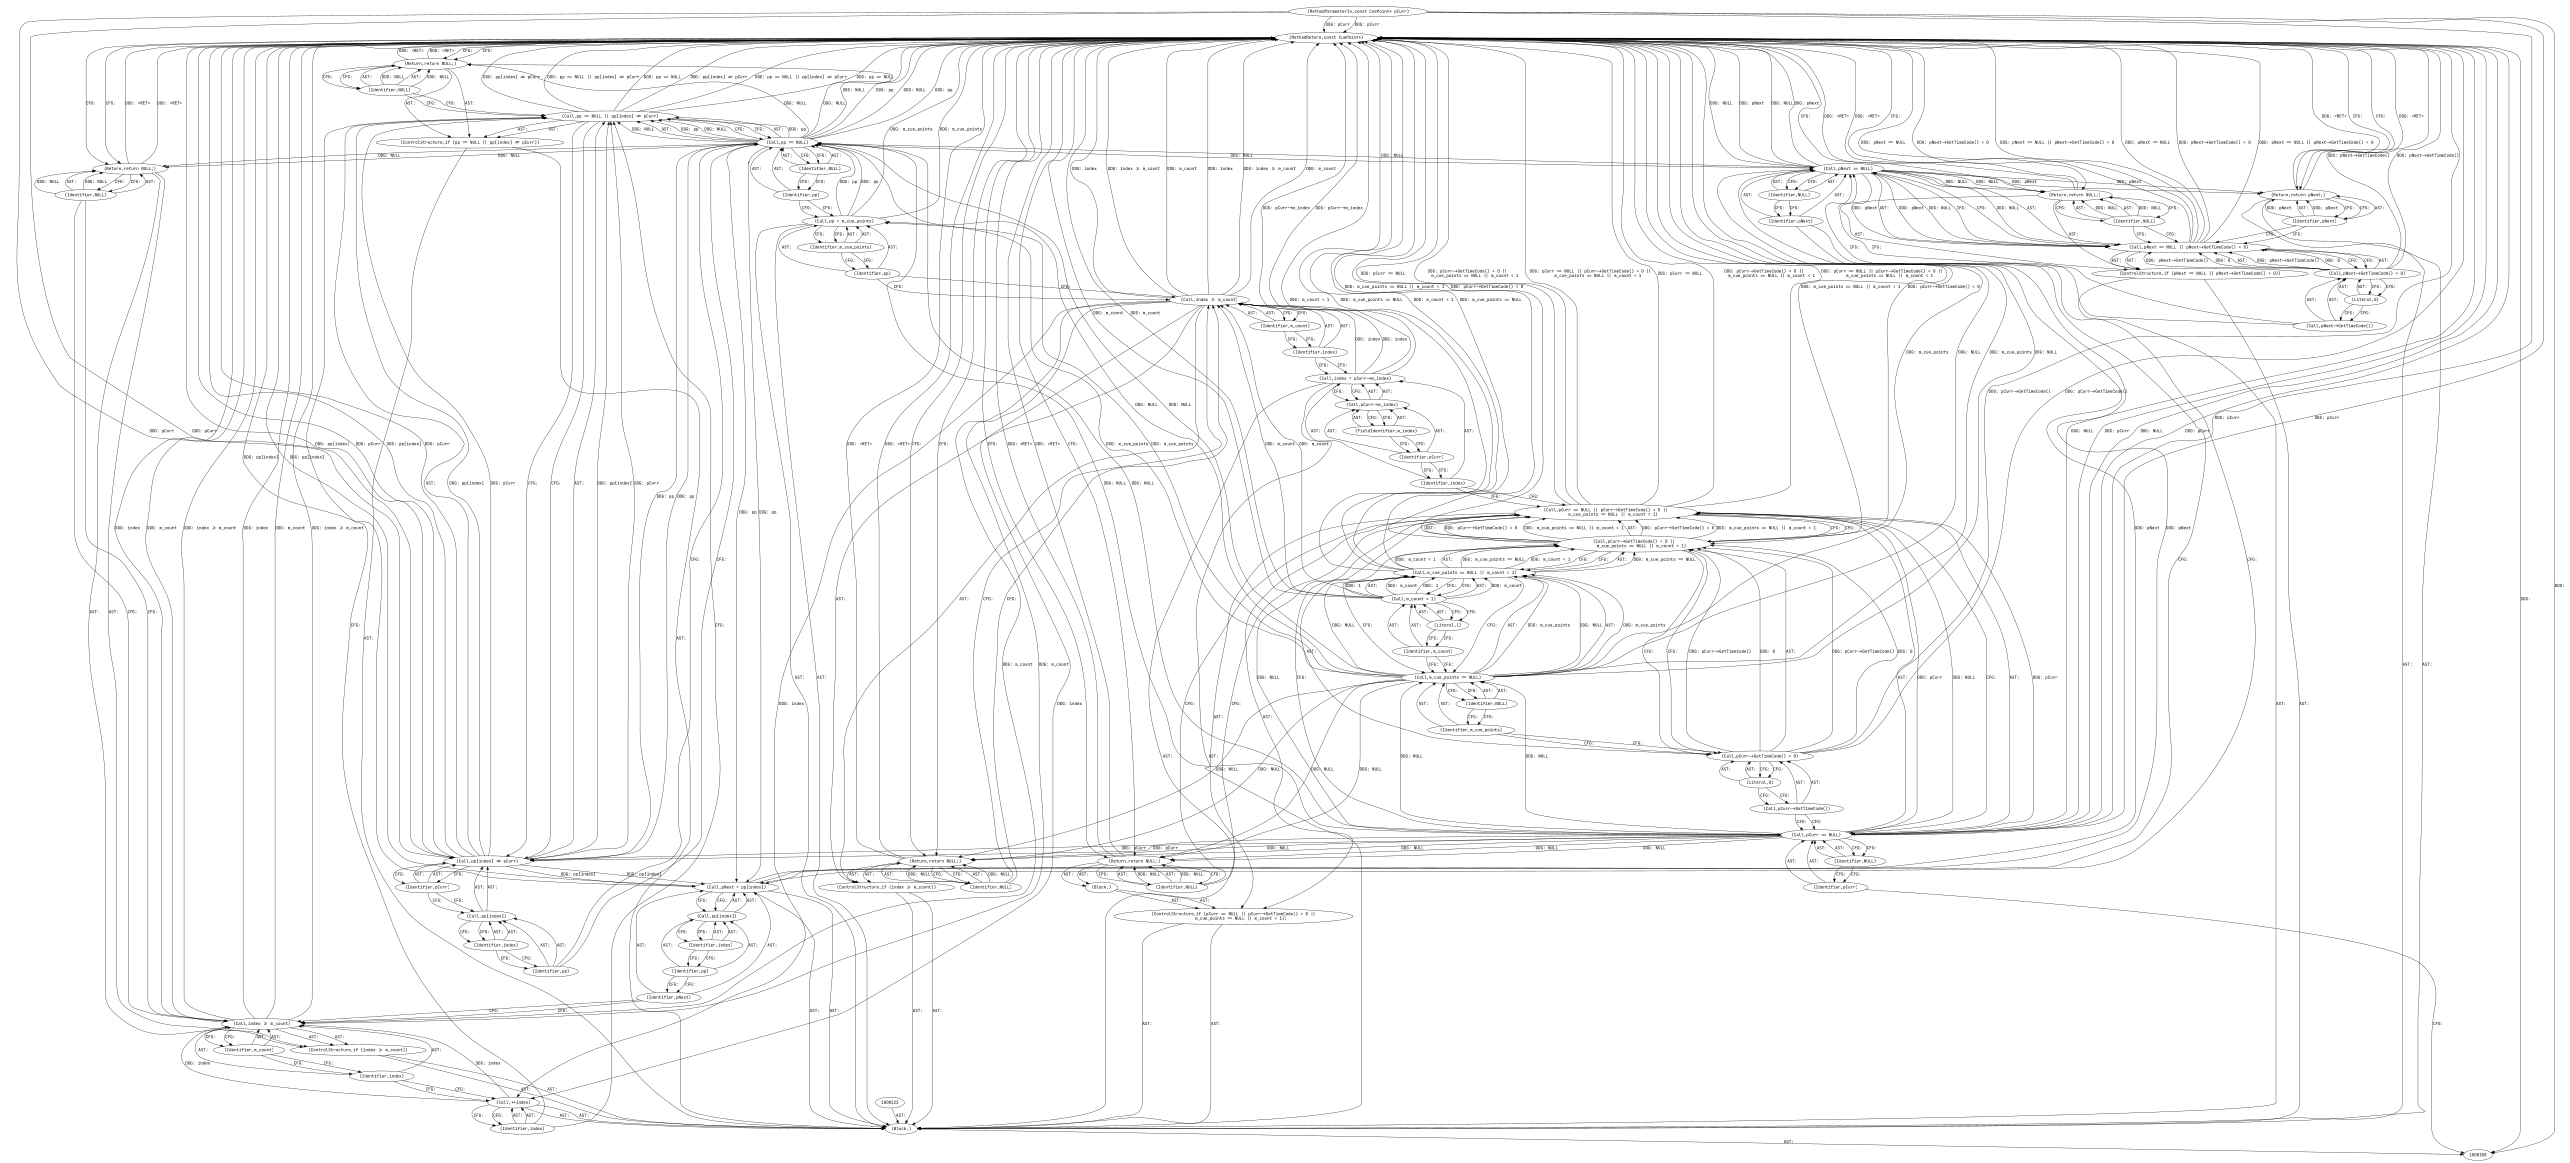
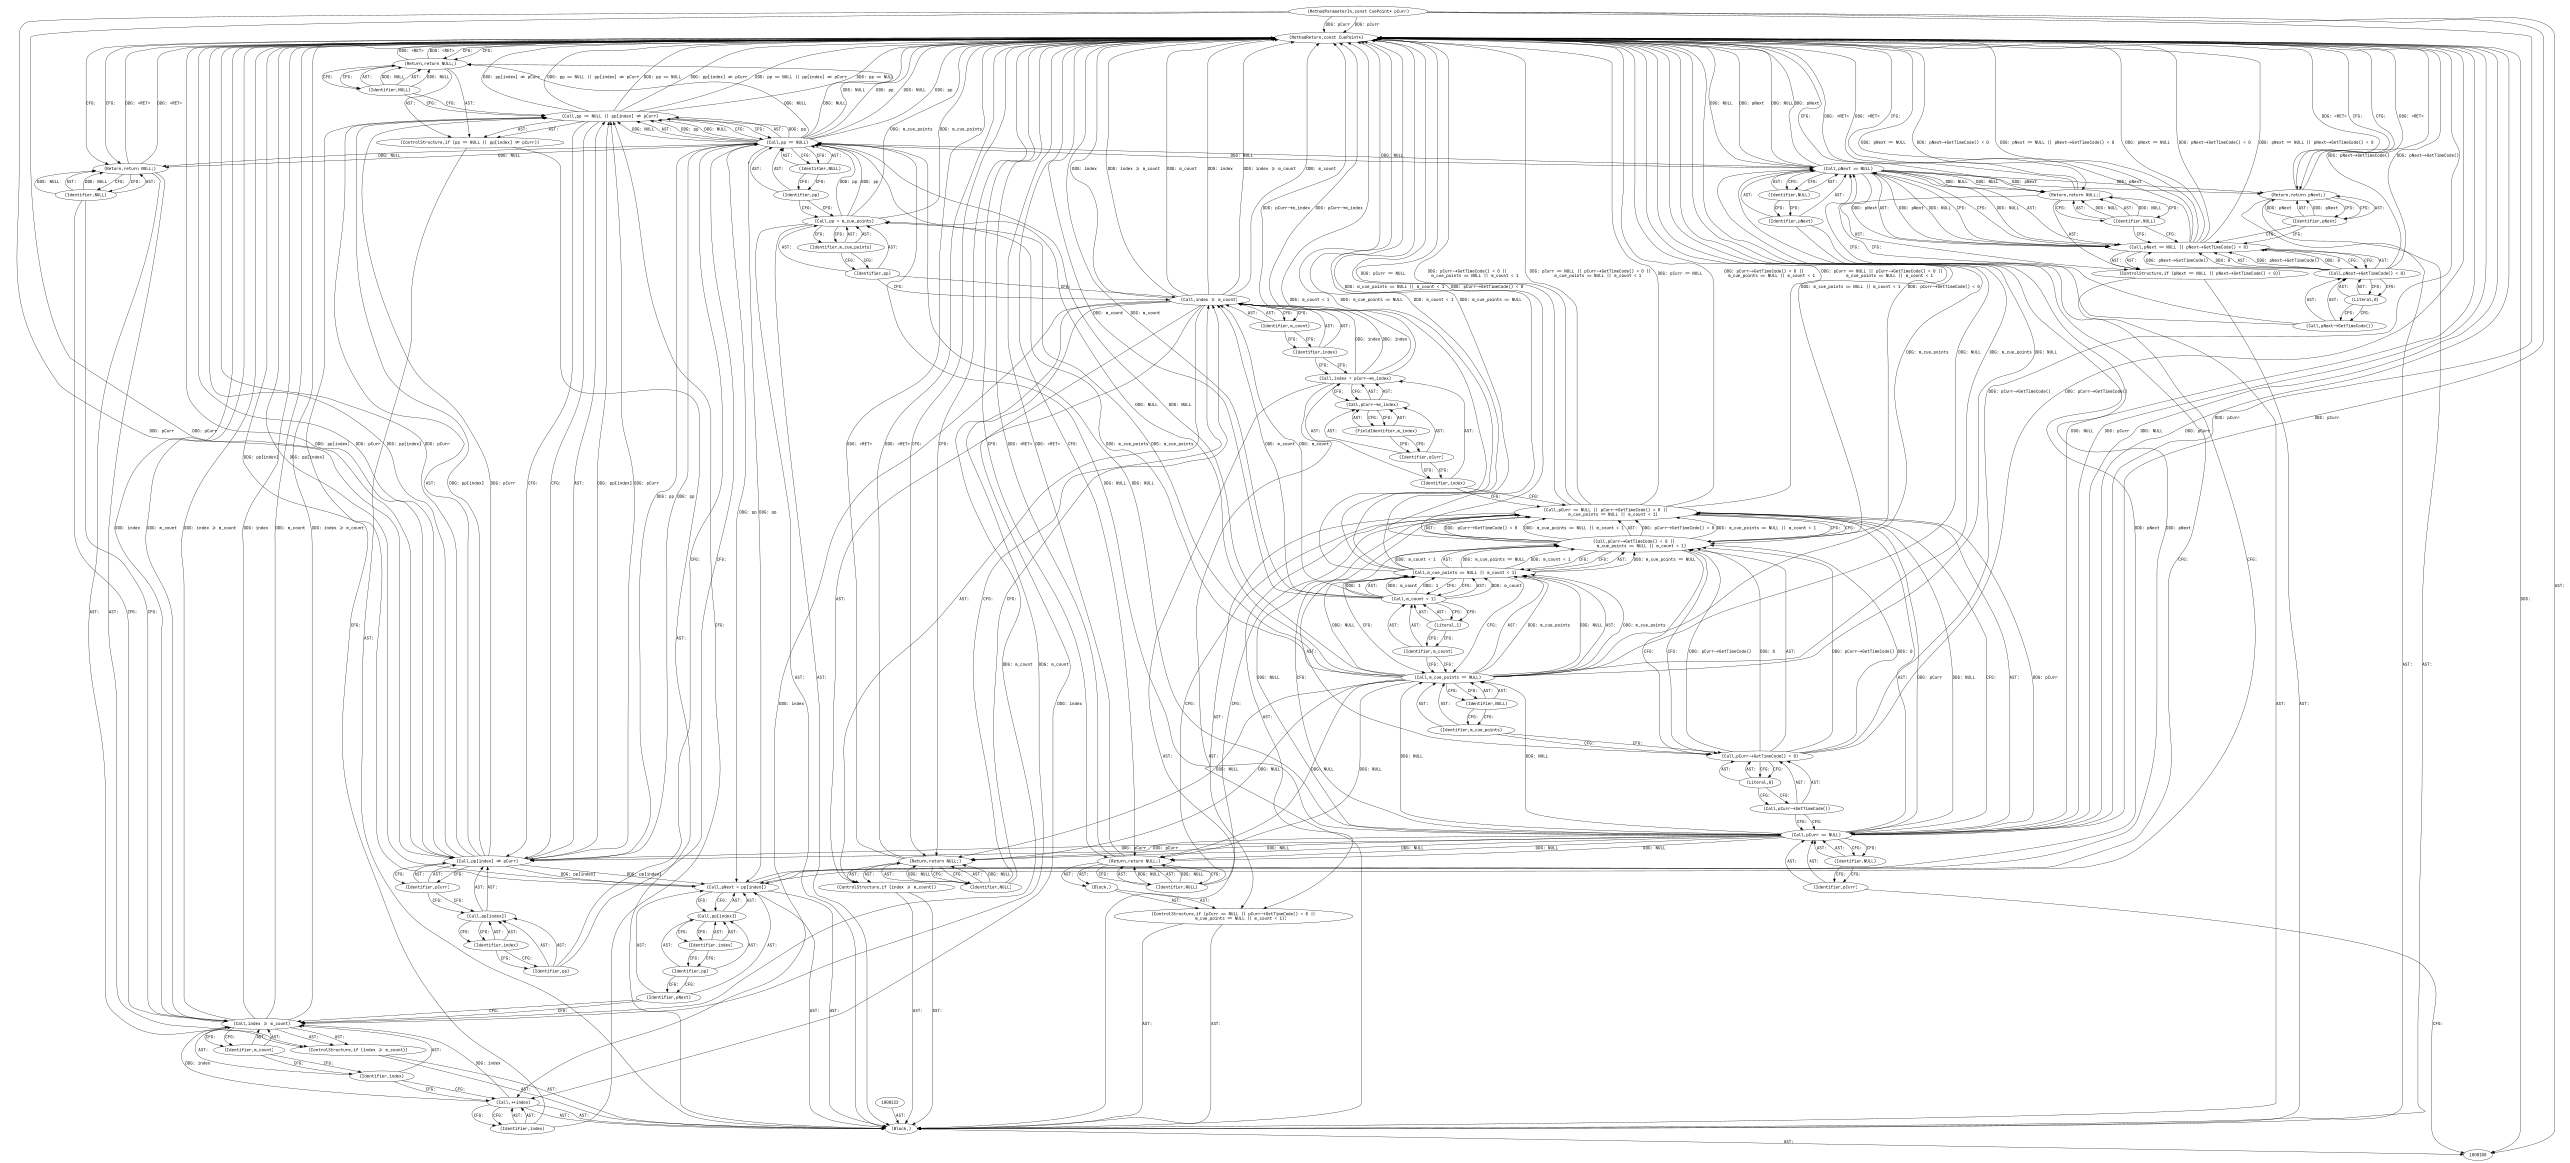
(2561, 586) -> (2561, 586)
